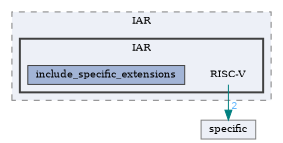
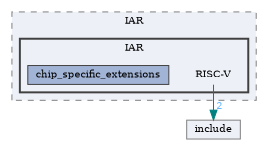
(106, 75) -> (98, 75)
(228, 130) -> (214, 130)
